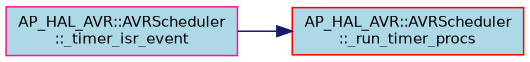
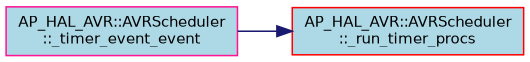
(122, 31) -> (122, 31)
